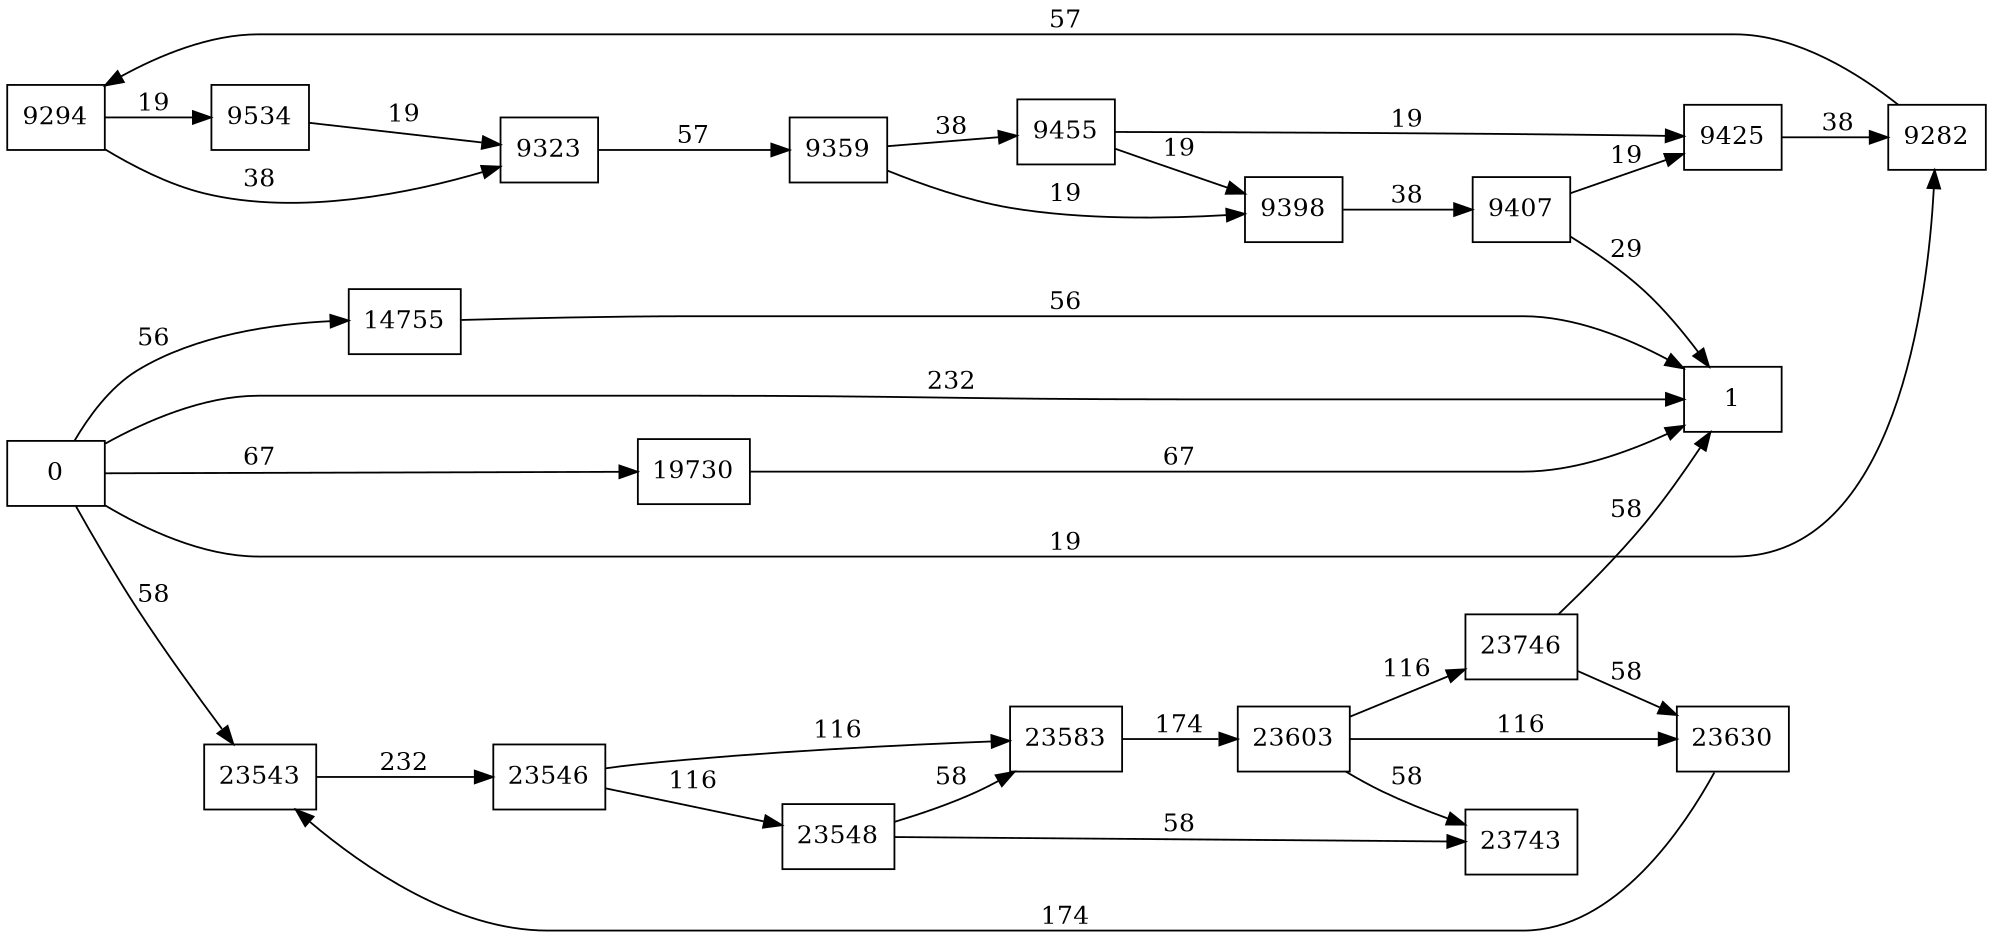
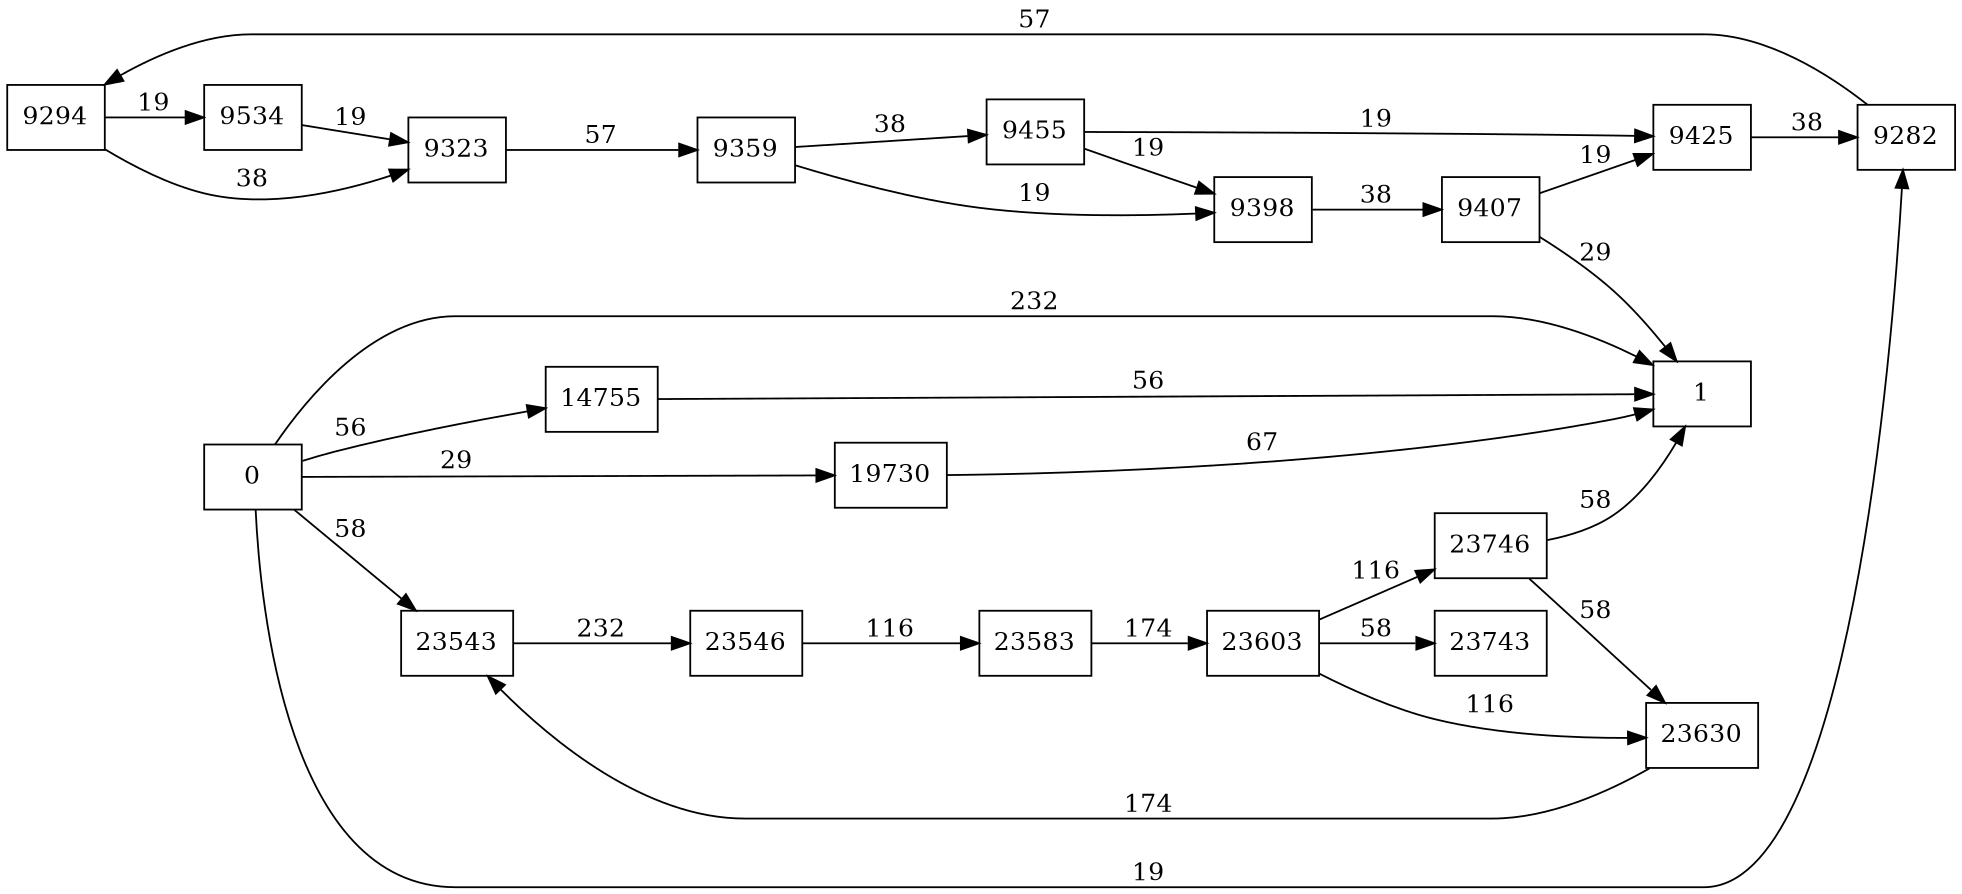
(260, 458) -> (457, 462)
(838, 837) -> none
